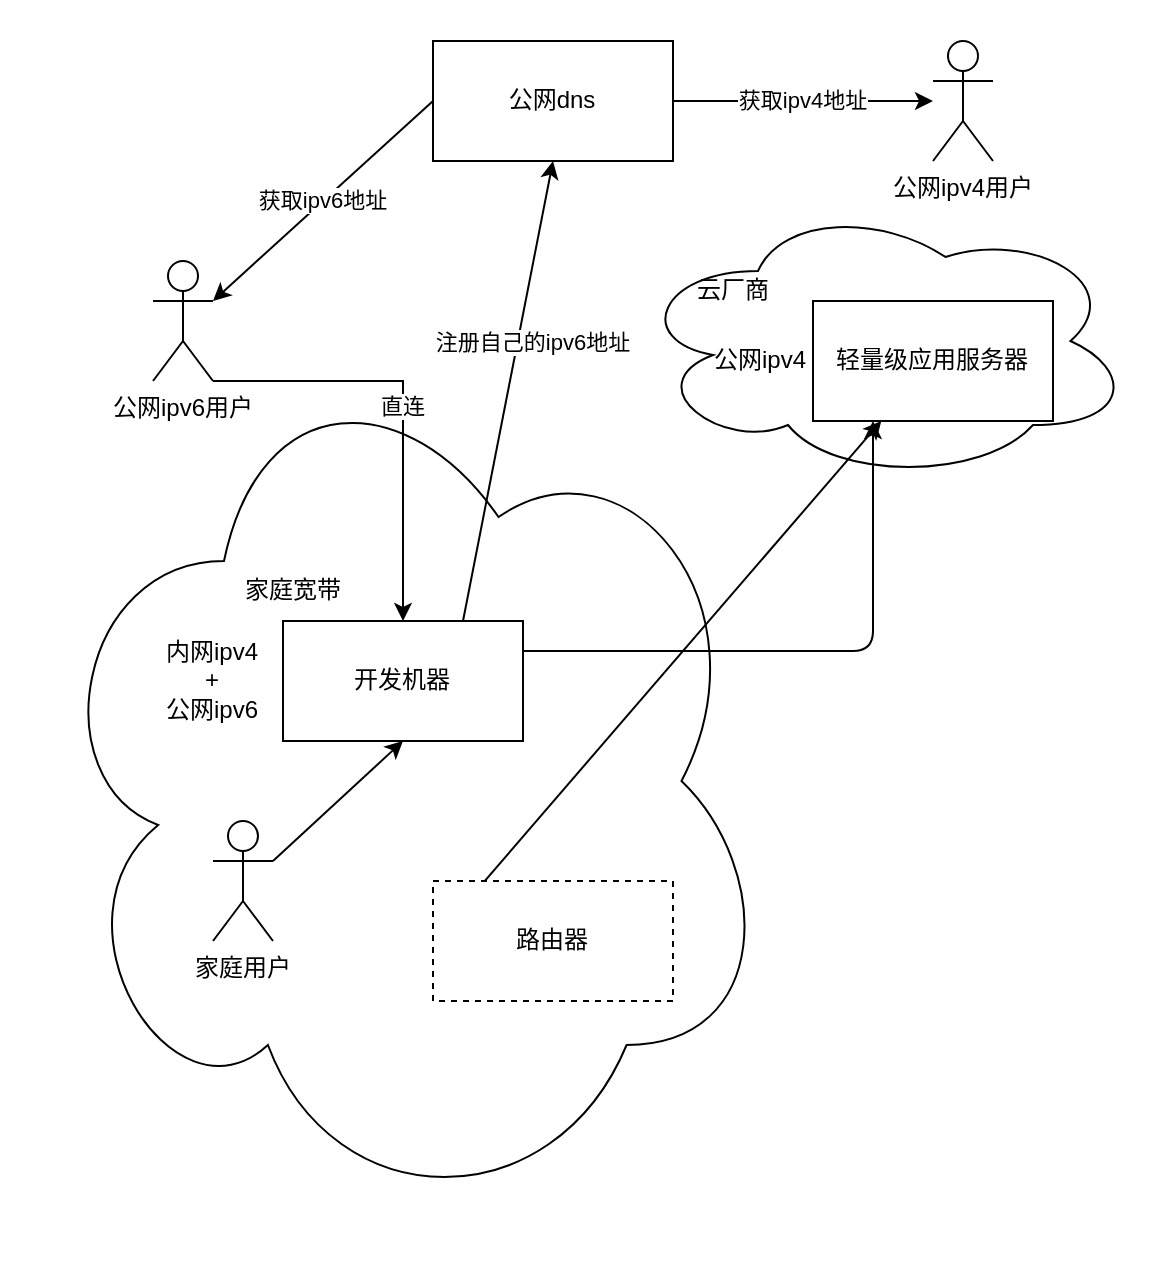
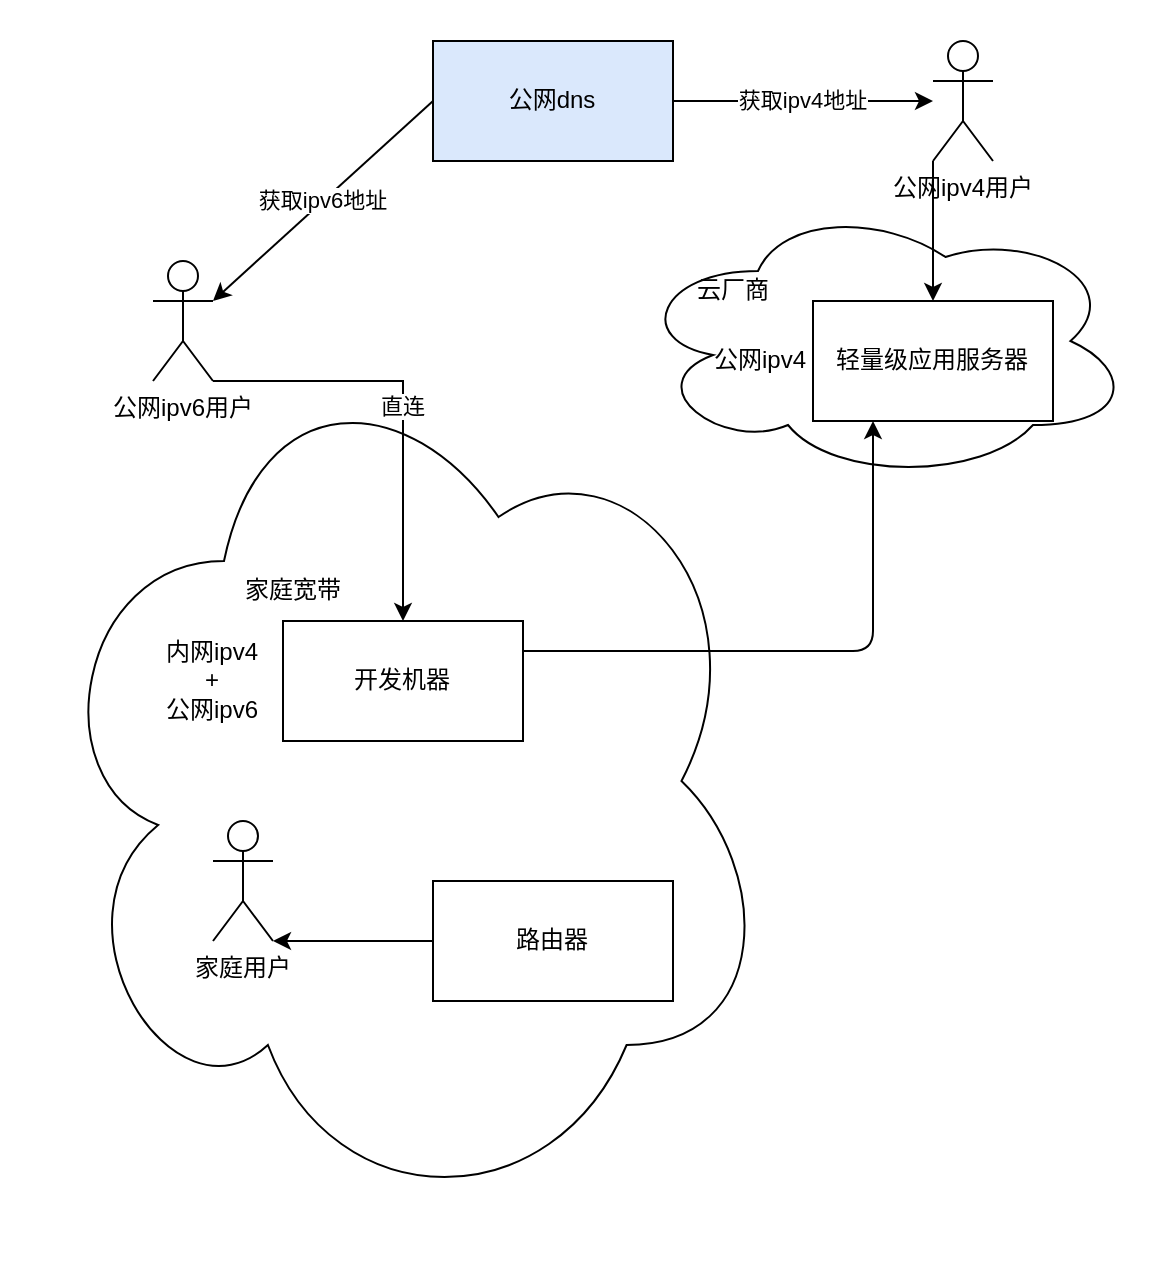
(553, 101) -> (553, 101)
none -> (933, 225)
(507, 398) -> none
(582, 768) -> (360, 941)
(333, 805) -> none
(553, 941) -> (553, 941)
